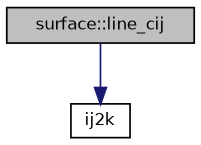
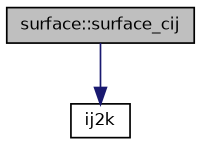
(100, 25) -> (100, 25)
